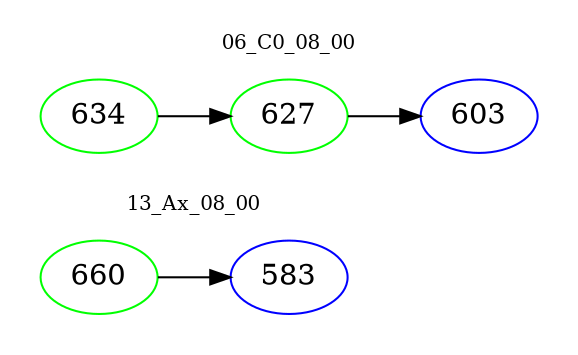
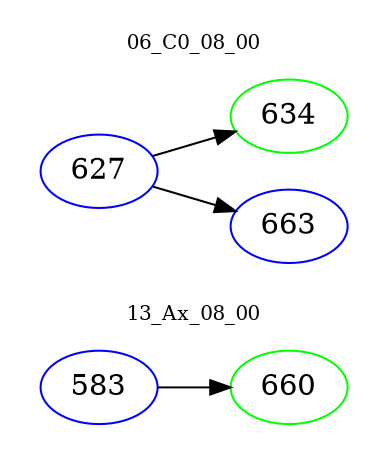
(184, 116) -> (184, 147)
(289, 116) -> (99, 171)
(479, 116) -> (289, 226)
(184, 277) -> (184, 387)
